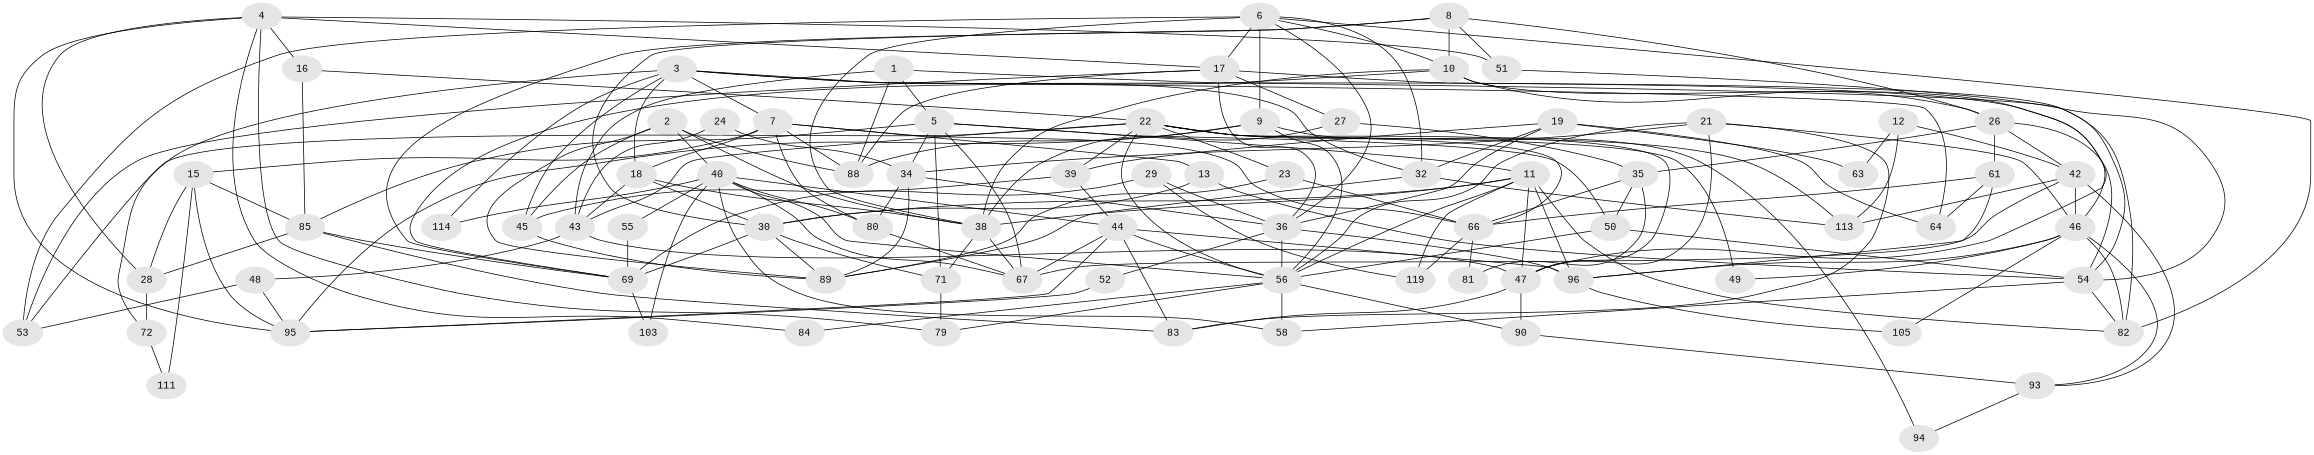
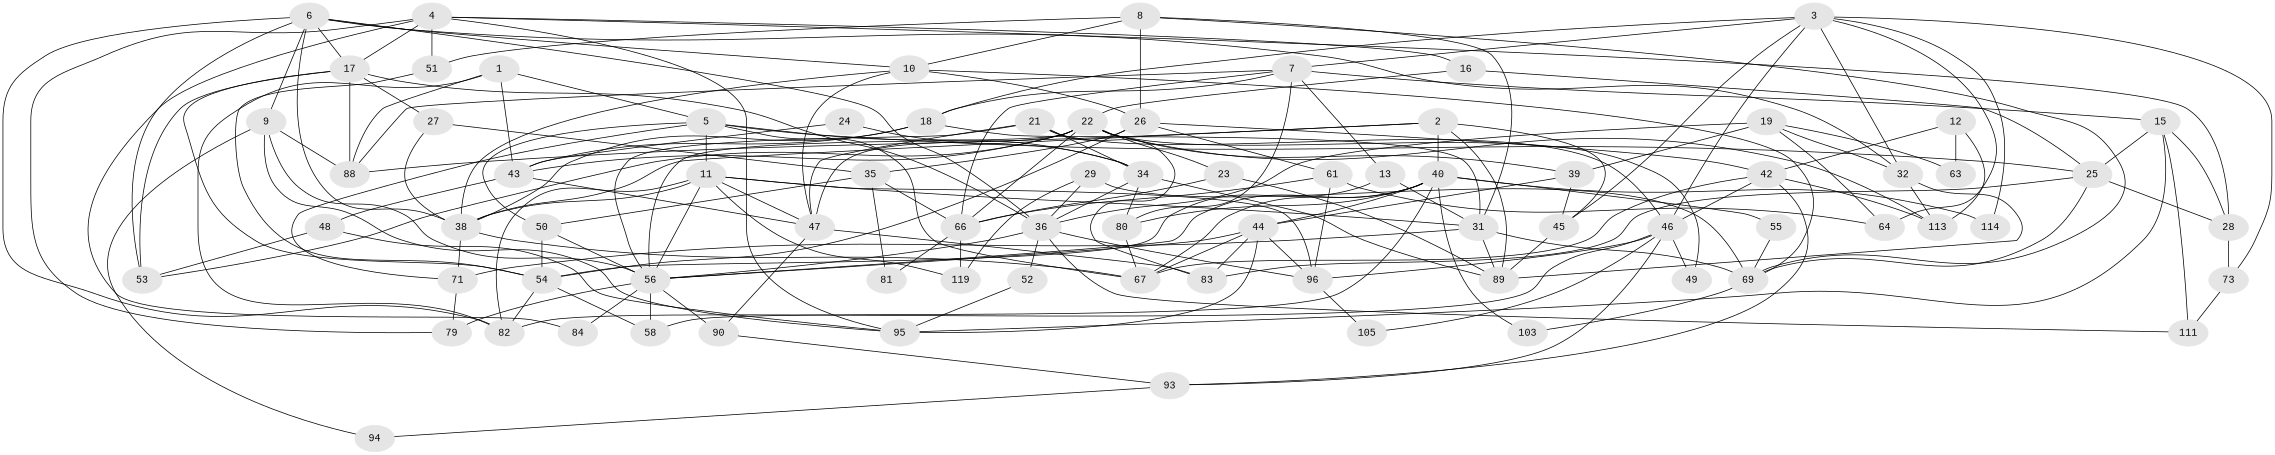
(305, 227) -> (2092, 175)
(764, 227) -> (1478, 227)
none -> (1570, 318)
(147, 333) -> (2229, 280)
